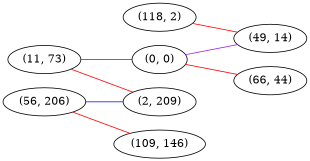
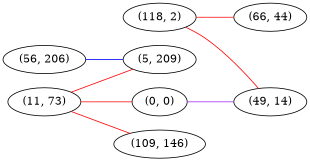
(211, 69) -> (215, 17)
(160, 102) -> (160, 60)
(101, 123) -> (101, 122)
